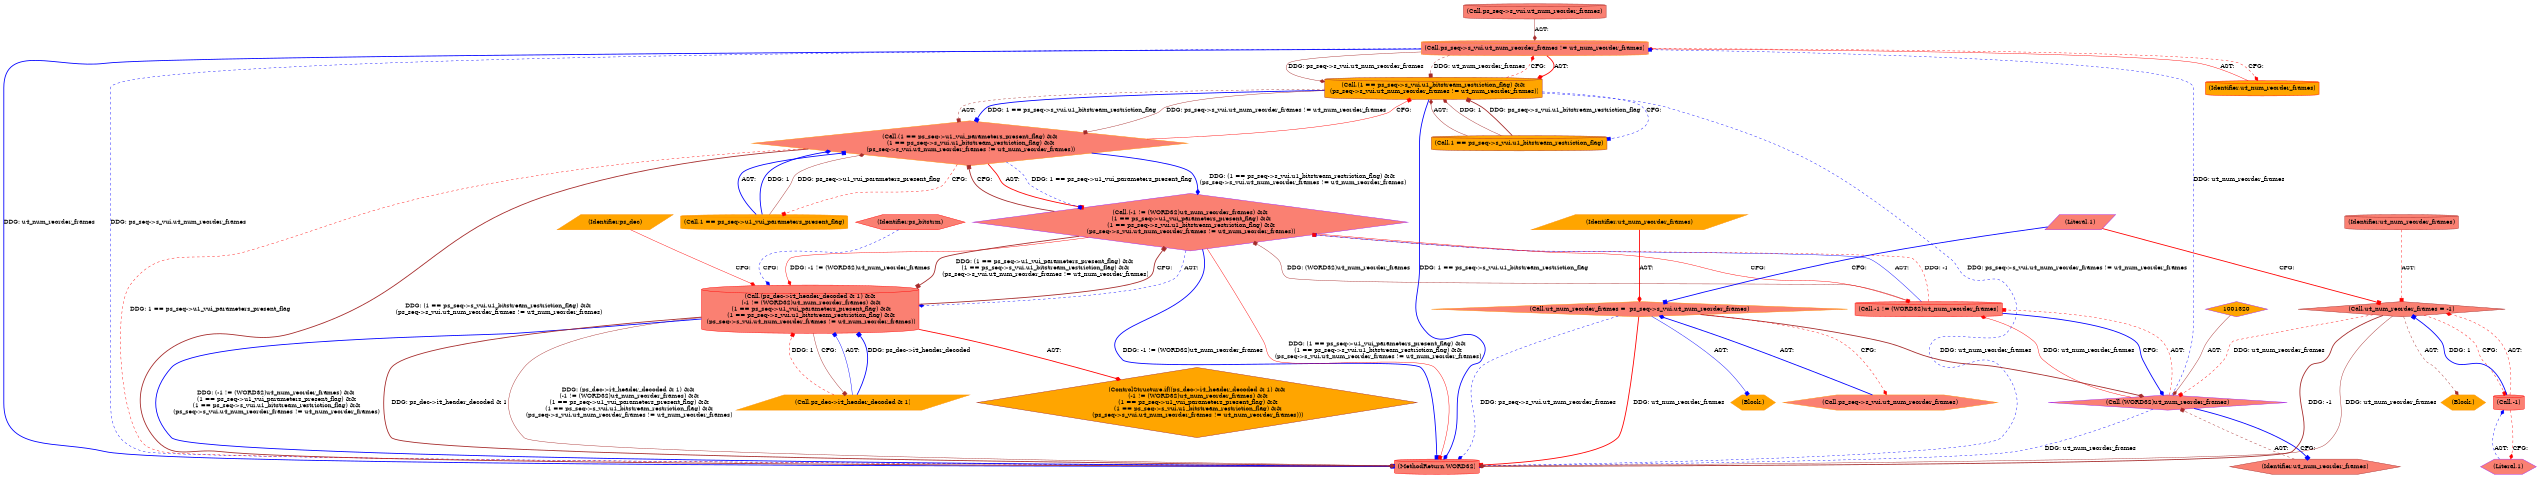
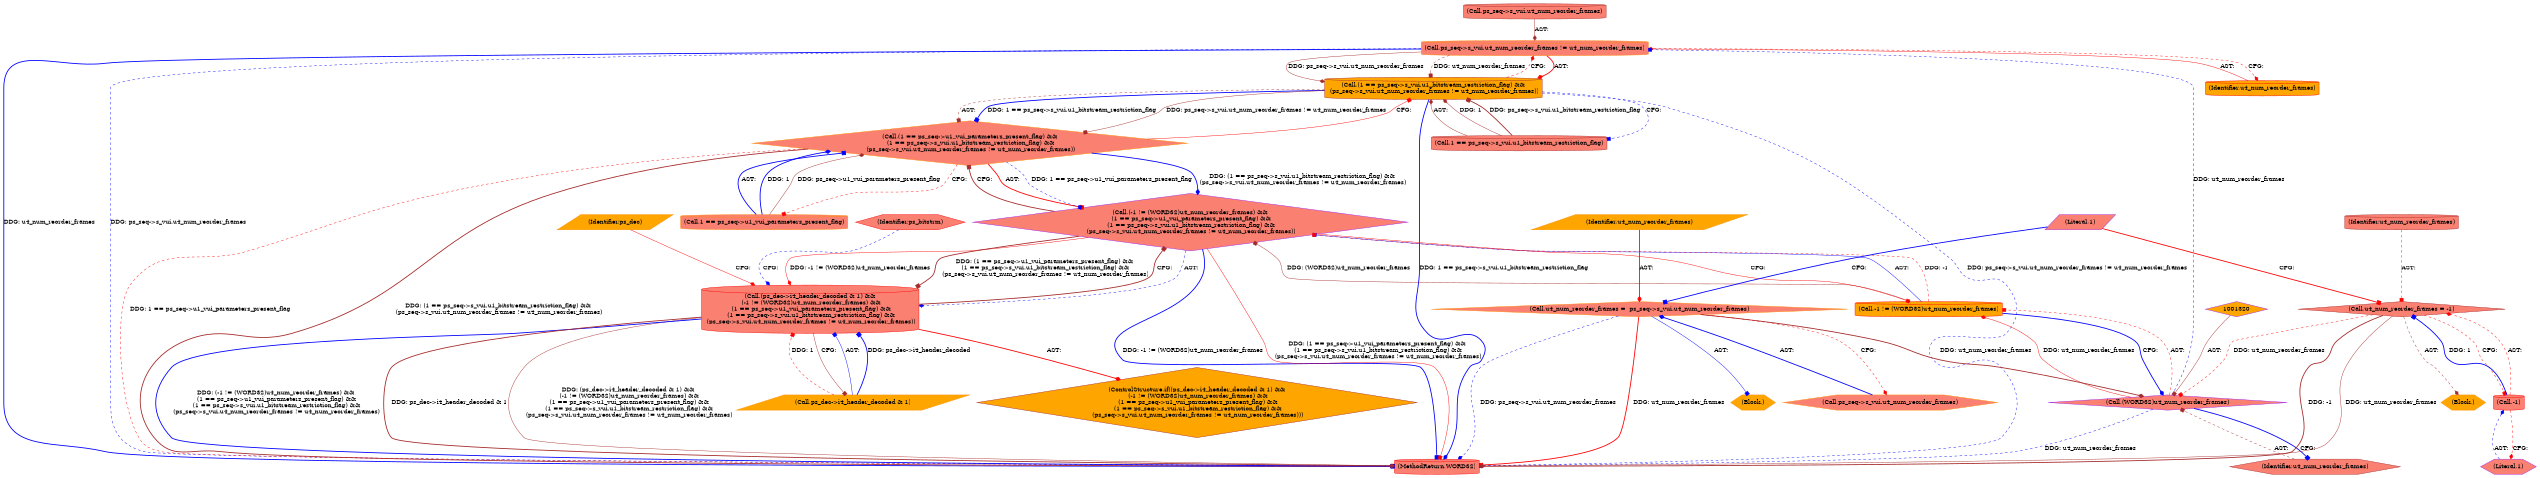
(1519, 143) -> (1519, 143)
(764, 222) -> (764, 222)
(1929, 309) -> (1929, 309)
(2202, 352) -> (2202, 352)
